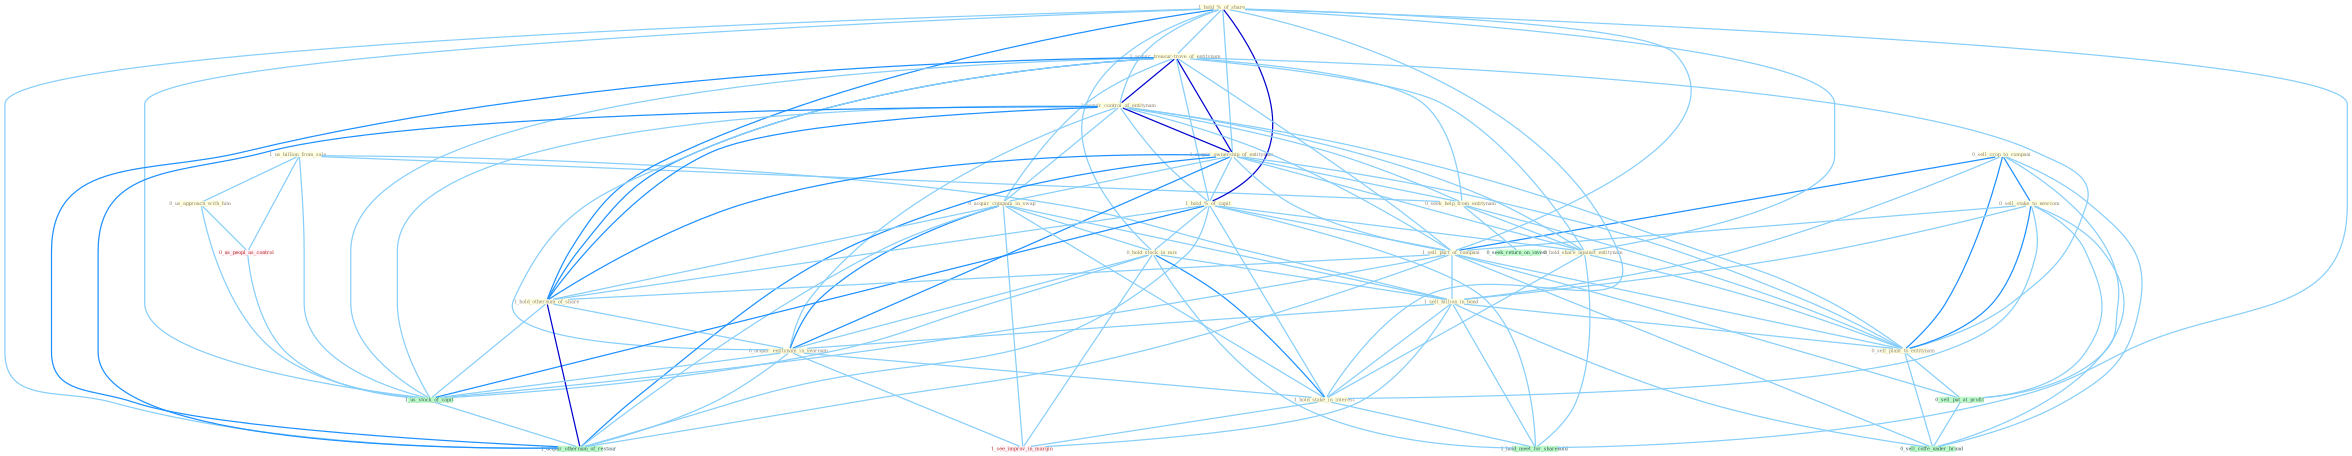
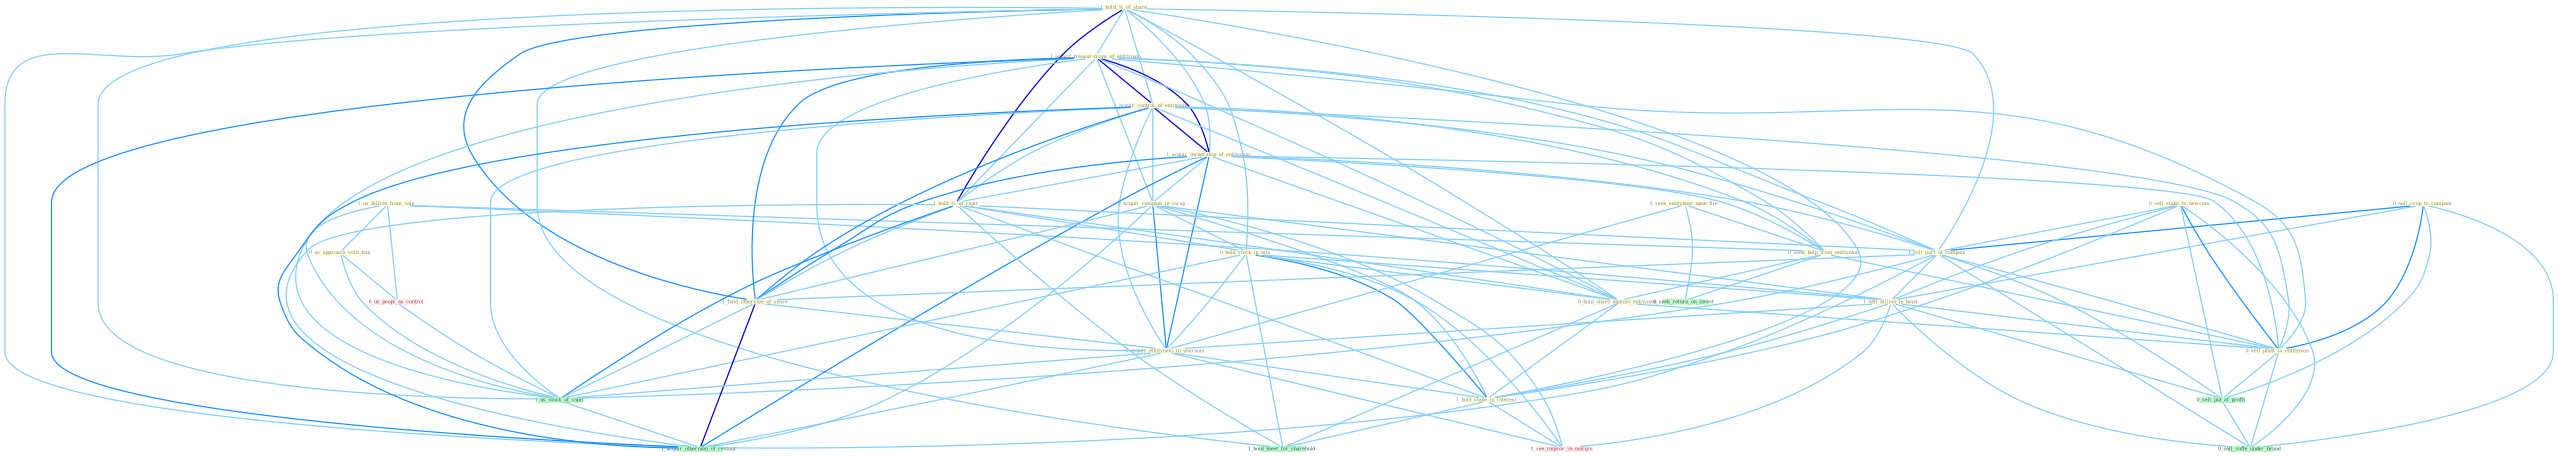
(2017, 179) -> none
none -> (1685, 204)
none -> (1432, 277)
(1494, 375) -> (2057, 351)
